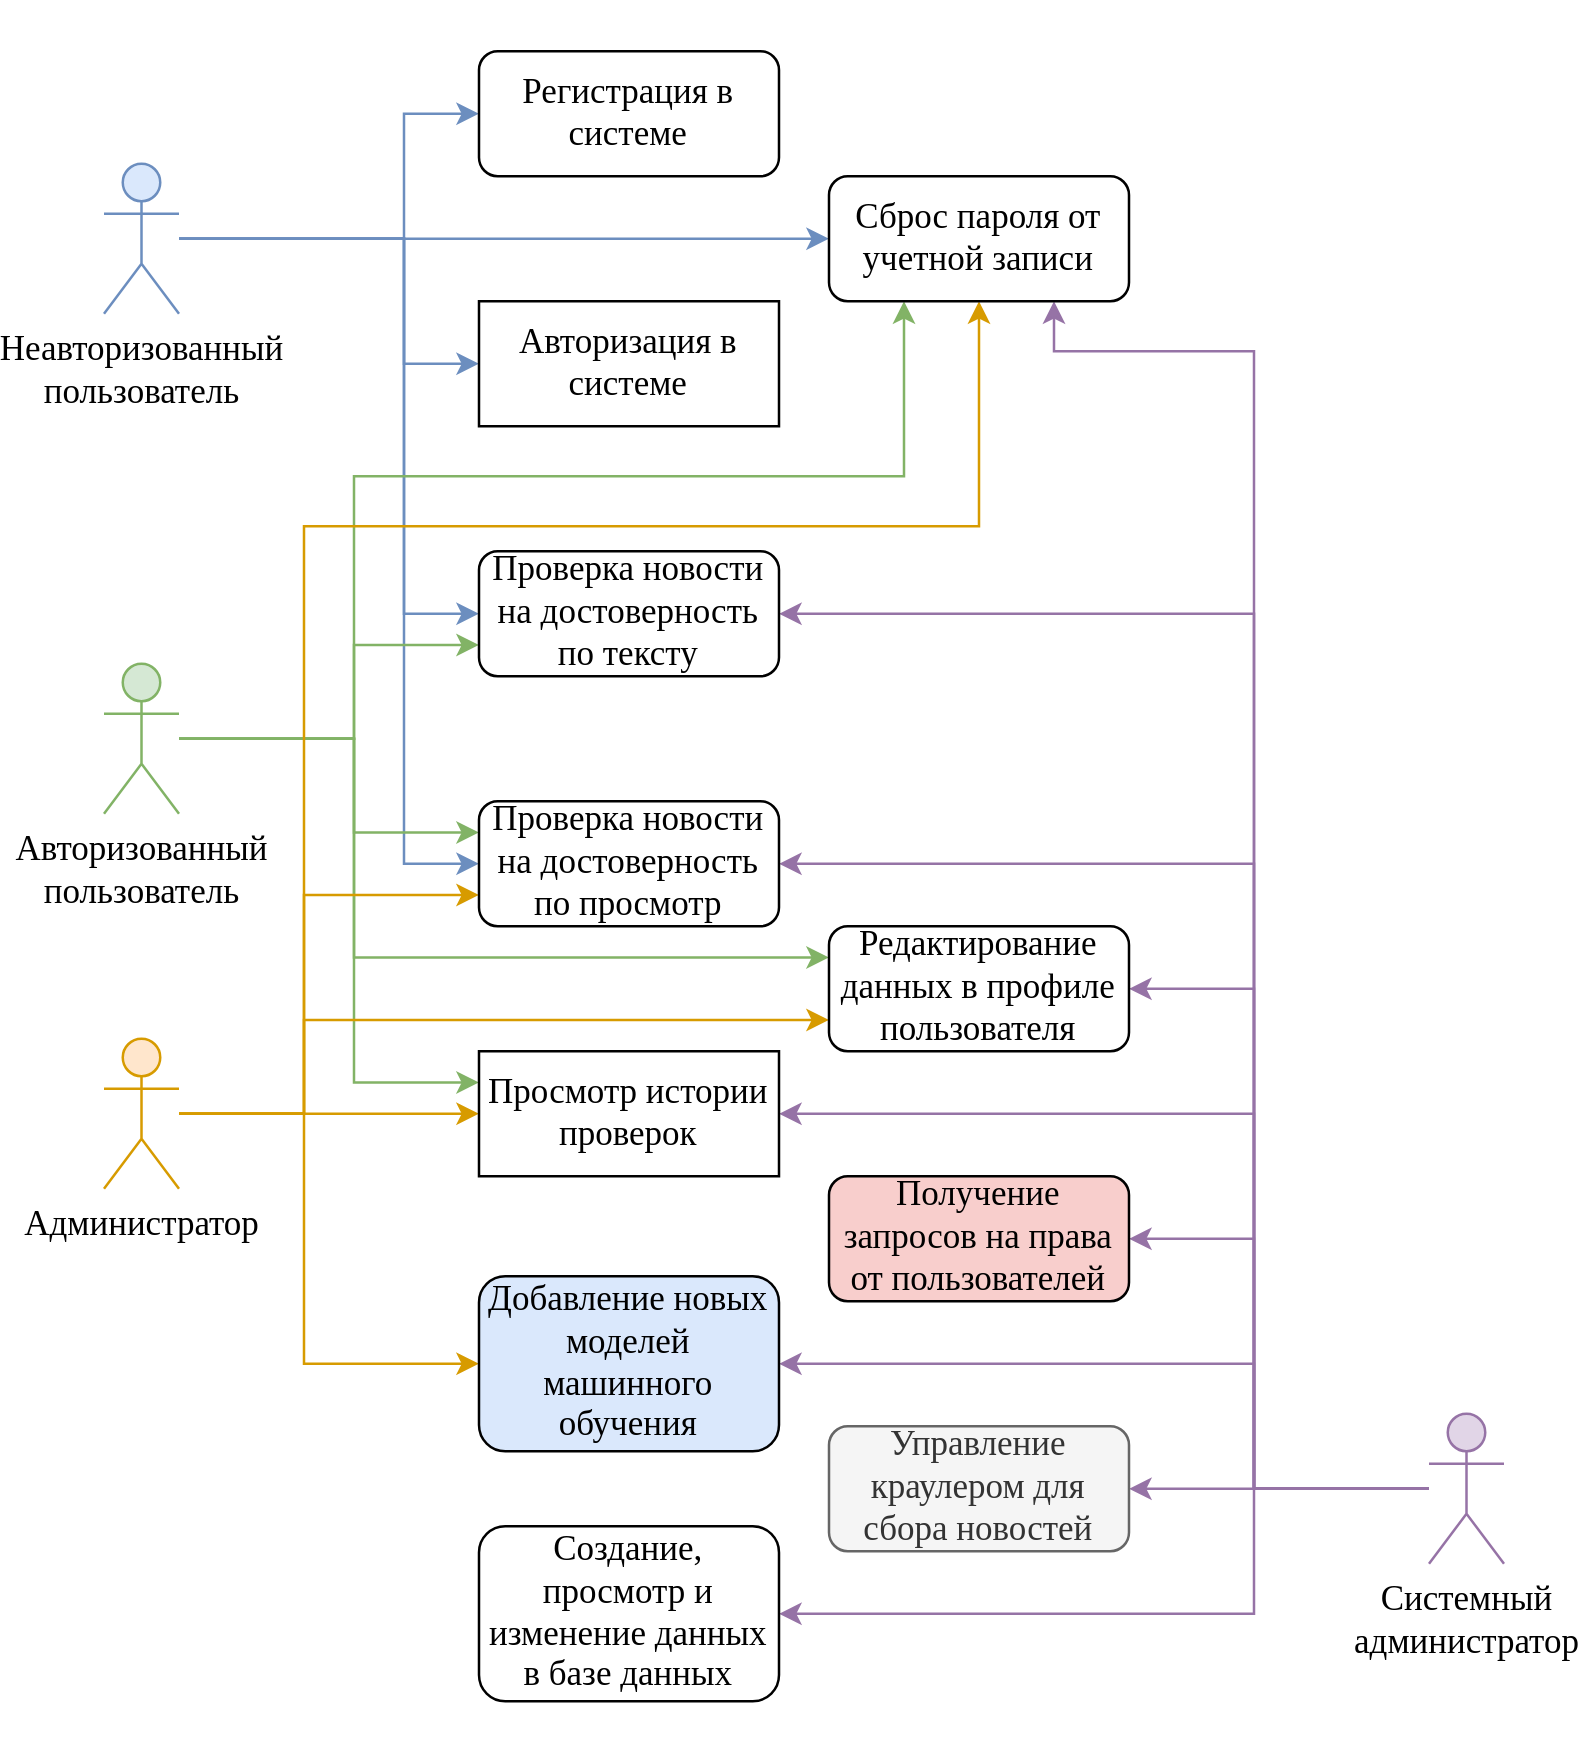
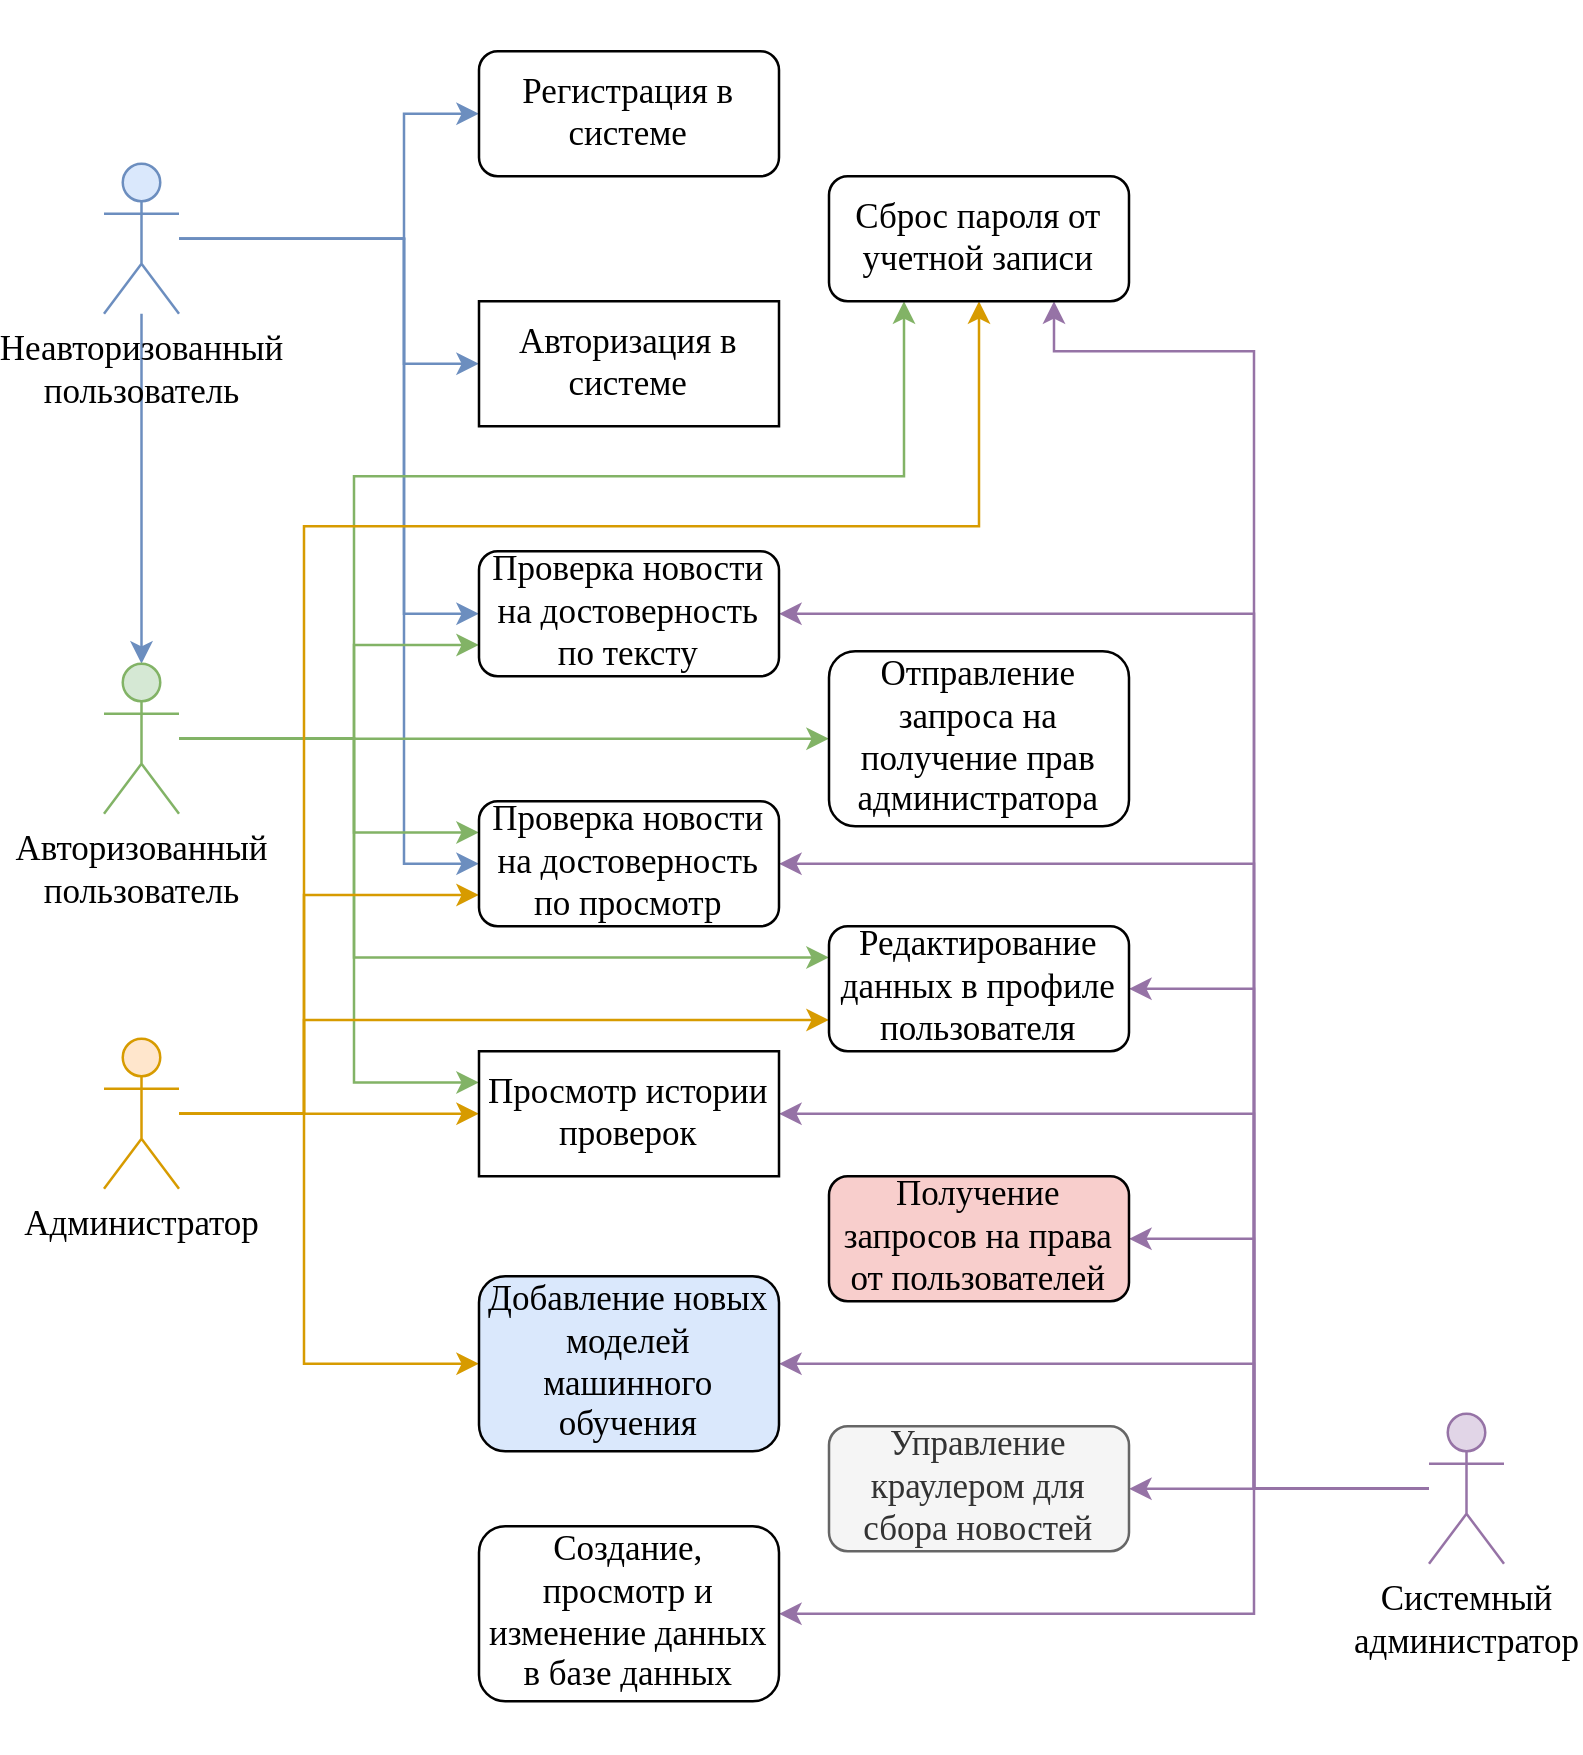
(610, 239) -> (141, 481)
none -> (610, 739)
none -> (979, 739)
